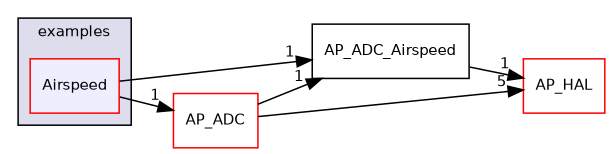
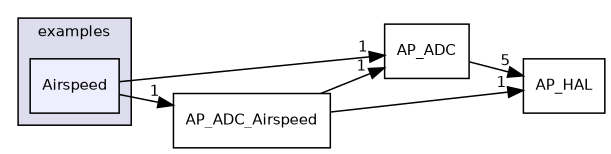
(75, 86) -> (75, 86)
(564, 86) -> (564, 86)
(283, 94) -> (345, 84)
(216, 121) -> (427, 51)
